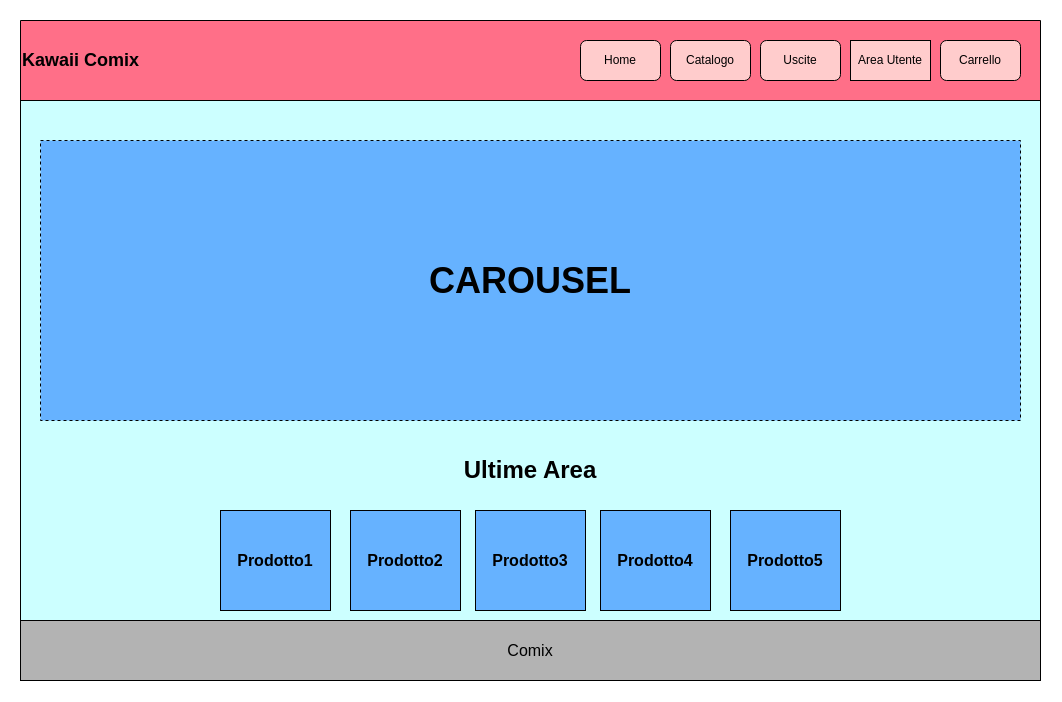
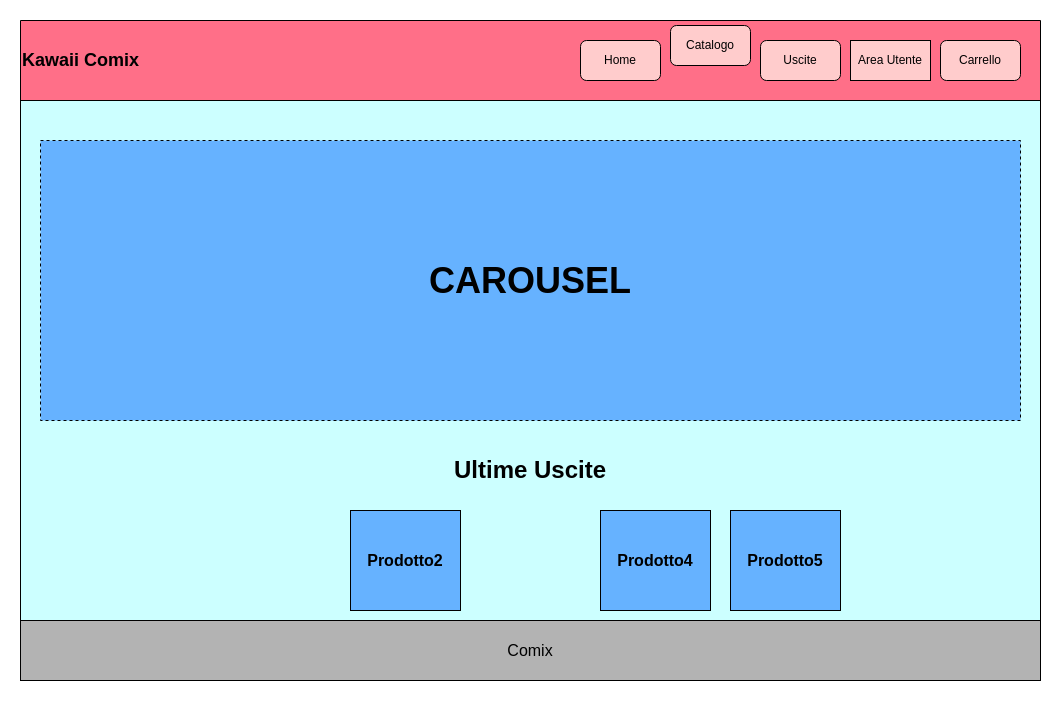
(711, 61) -> (711, 46)
(531, 471) -> (531, 471)
(276, 561) -> none
(531, 561) -> none
